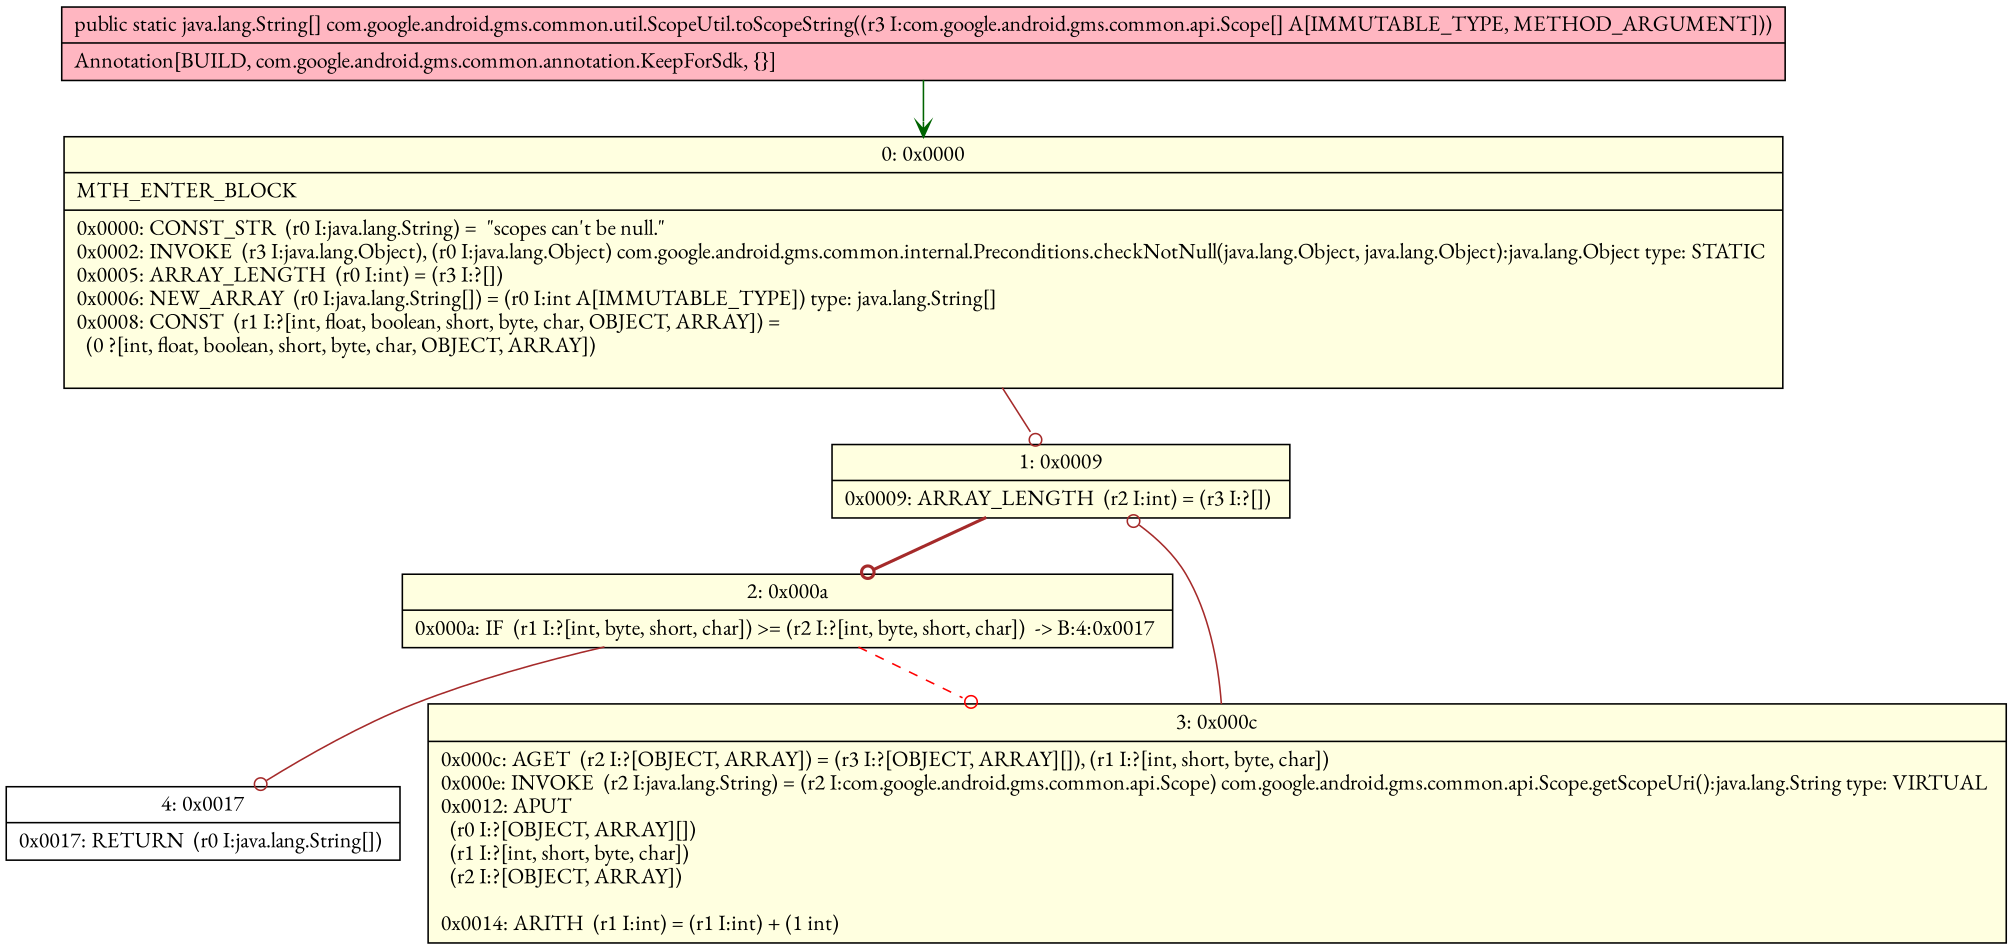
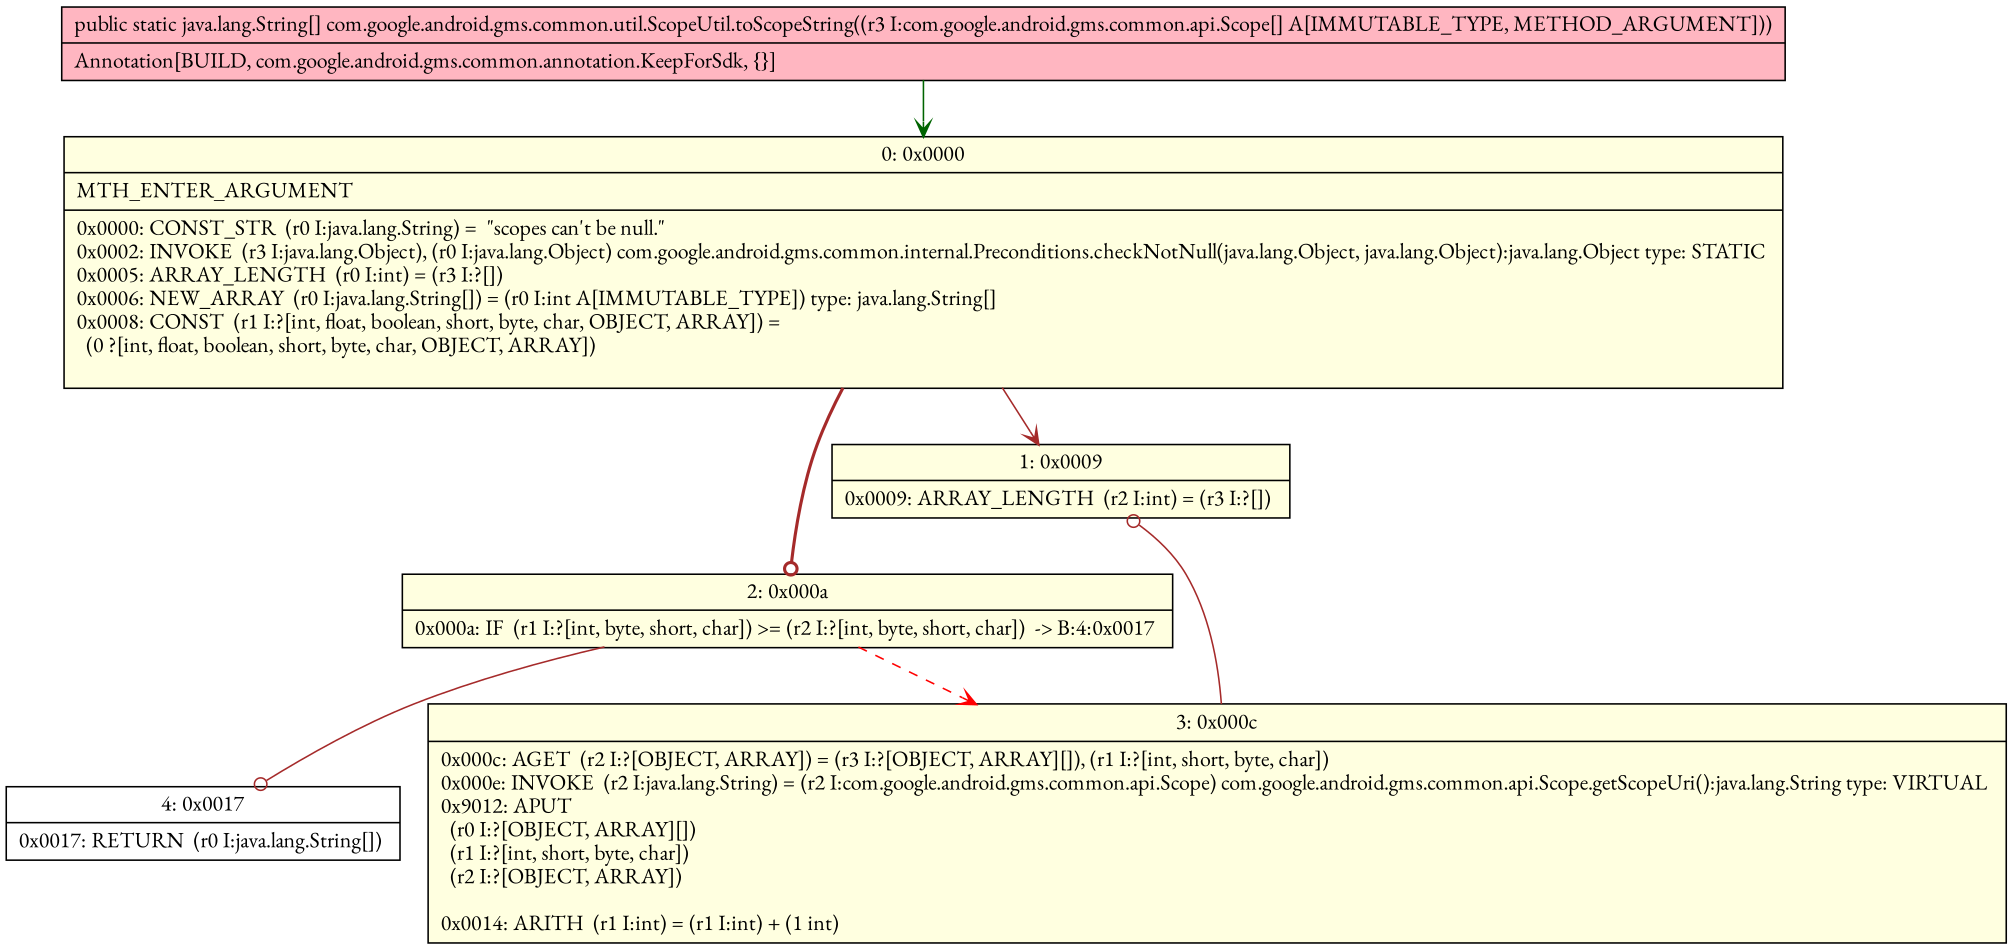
(188, 191) -> (216, 191)
(1016, 410) -> (1016, 410)
(930, 543) -> (808, 472)
(910, 672) -> (910, 672)
(512, 806) -> (512, 806)
